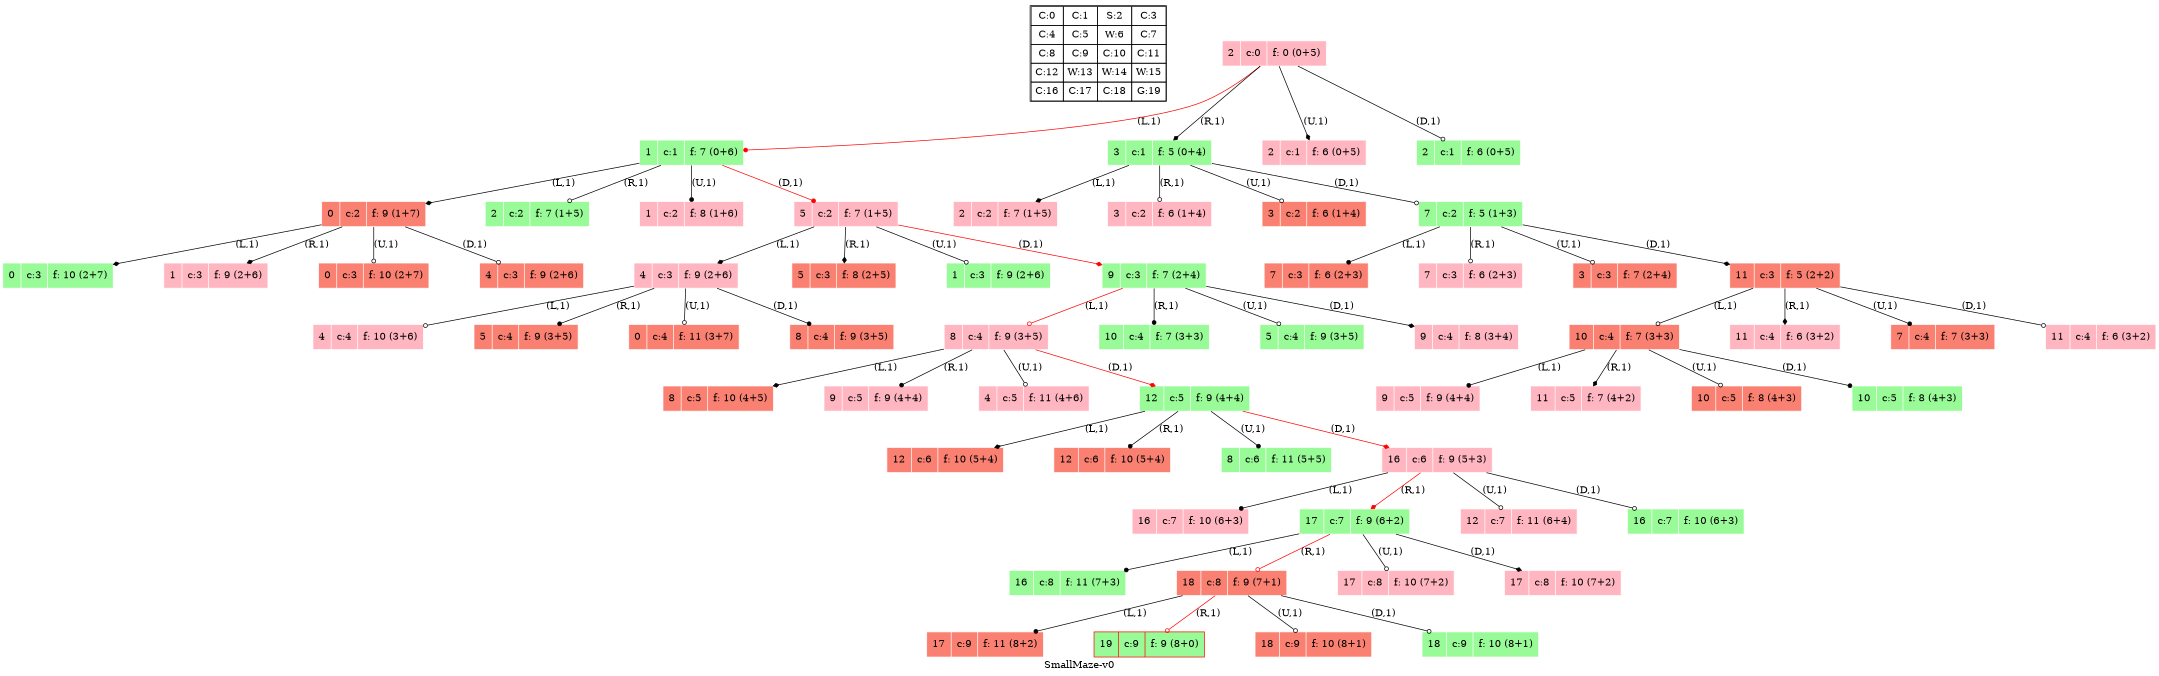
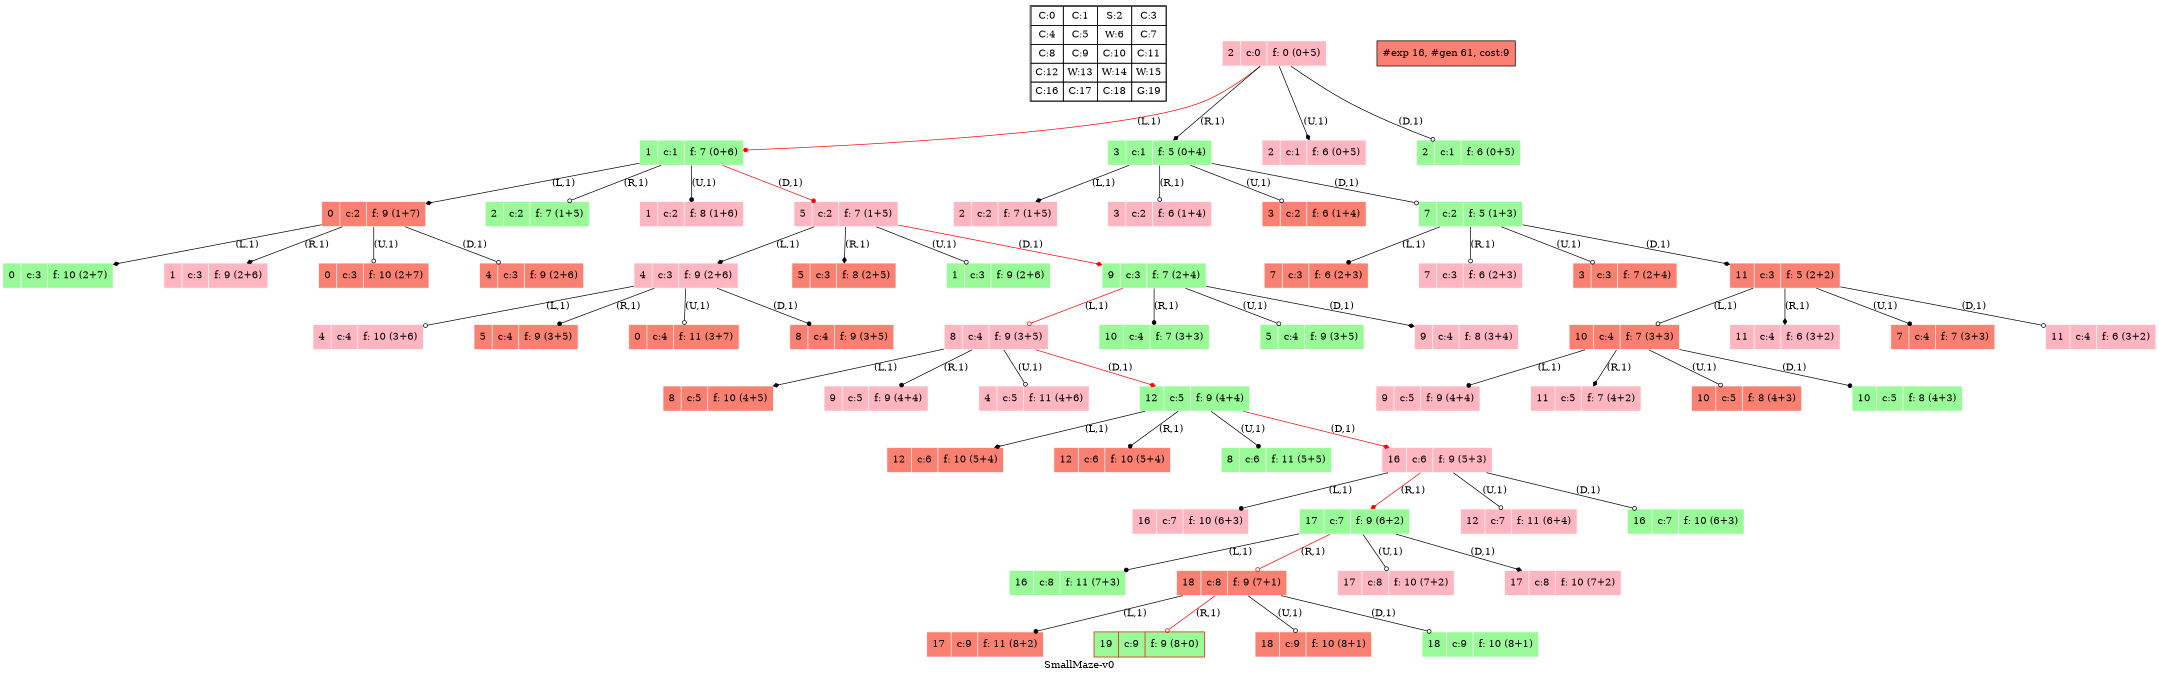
none -> (1446, 53)
